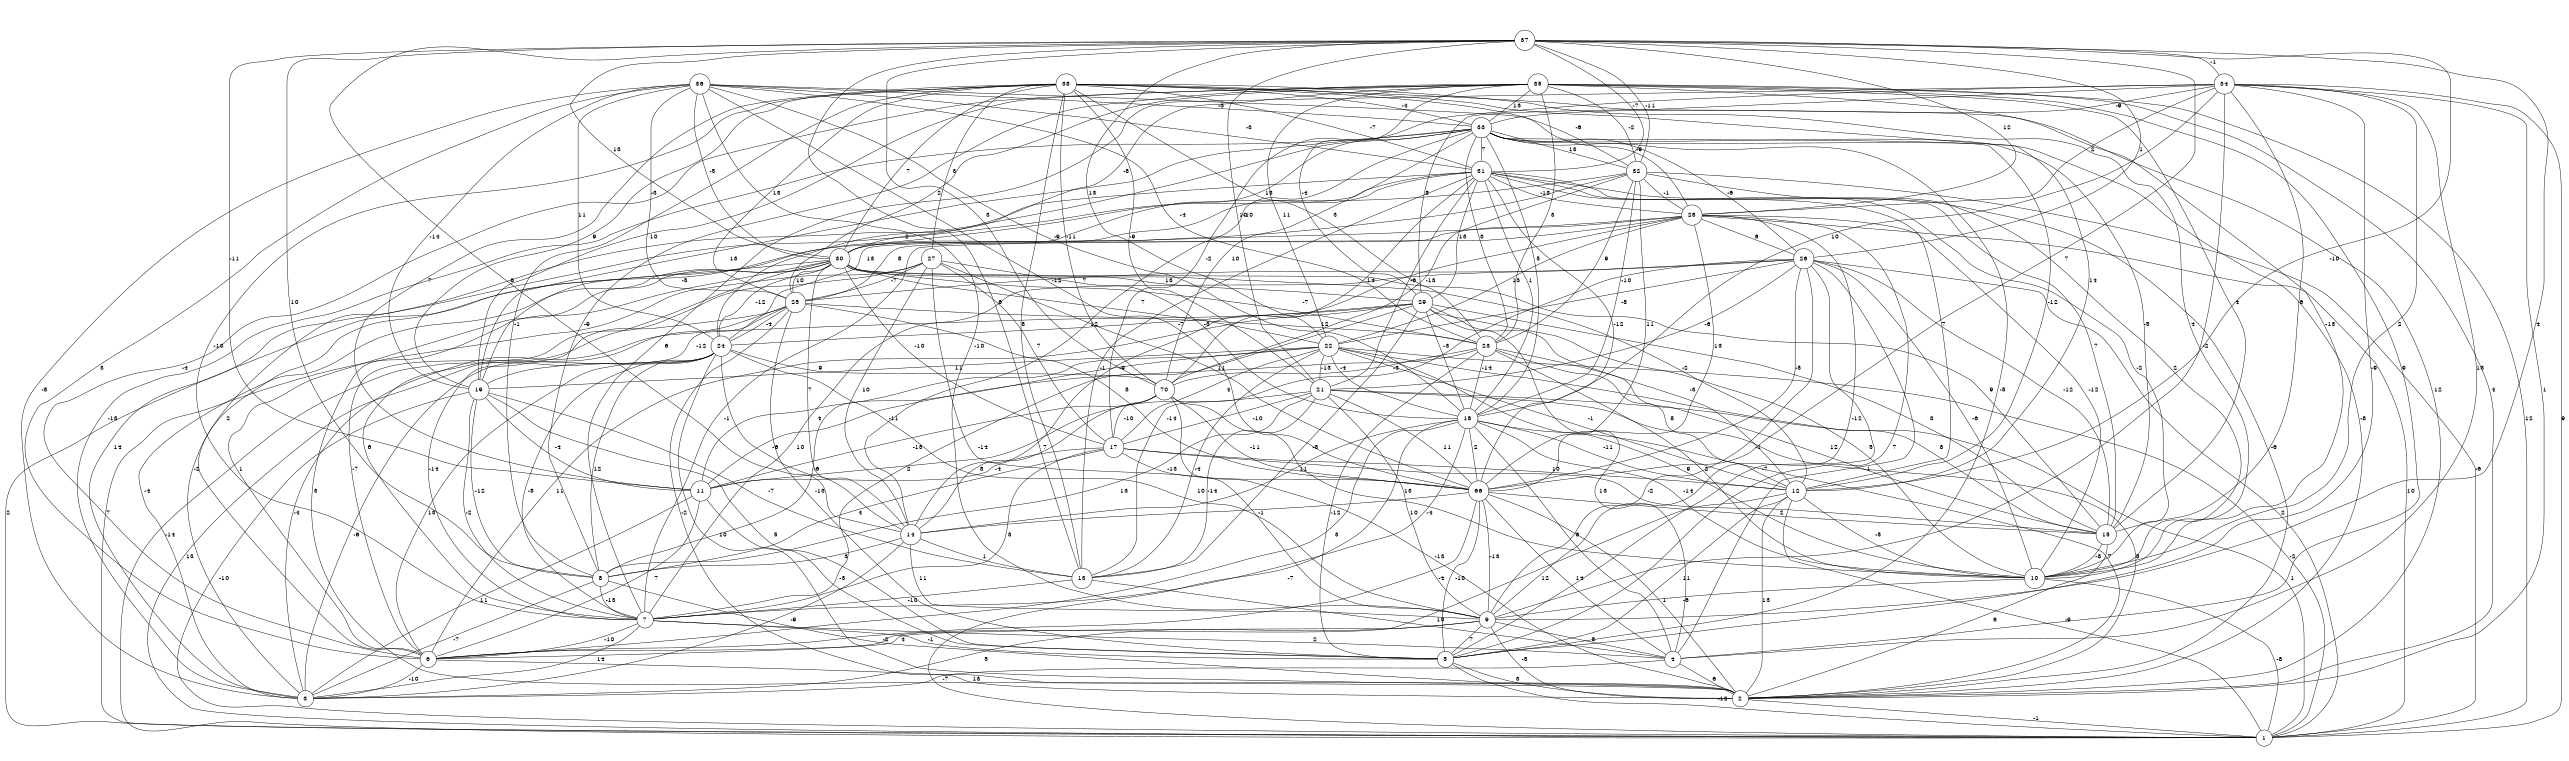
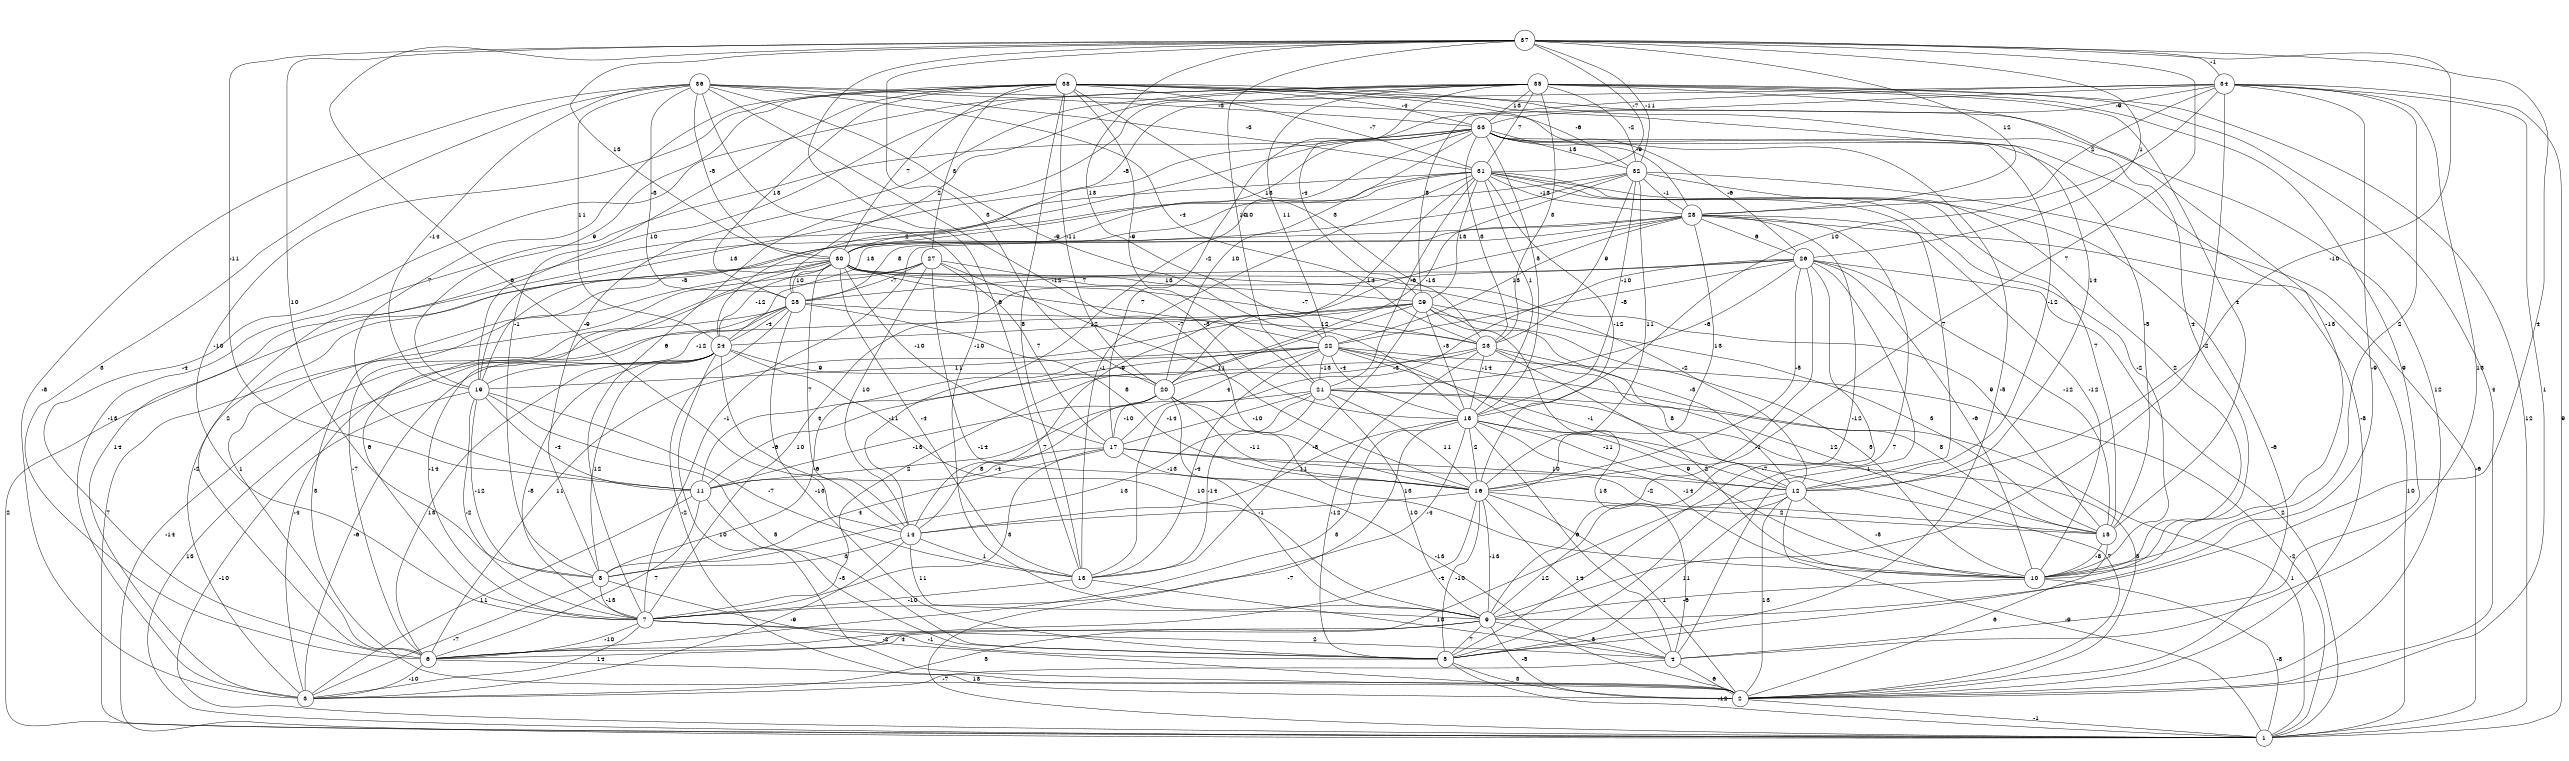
(1481, 150) -> (1511, 128)
(2295, 353) -> none
(328, 366) -> (931, 445)
(1164, 390) -> (1164, 390)
(1479, 491) -> (1479, 491)
